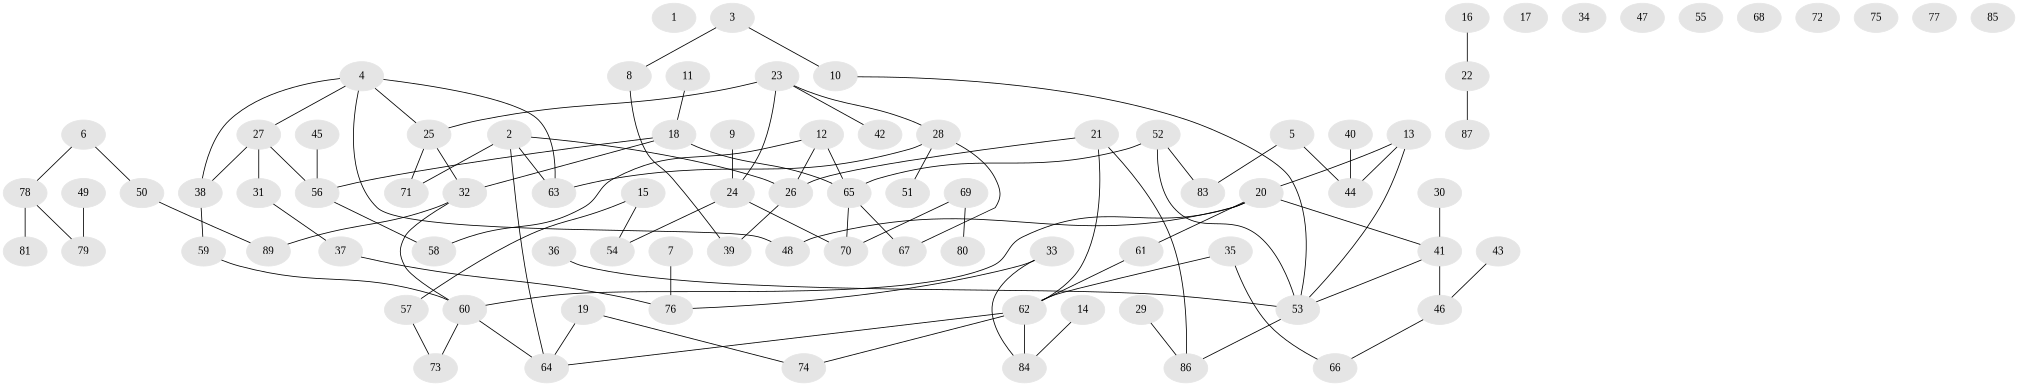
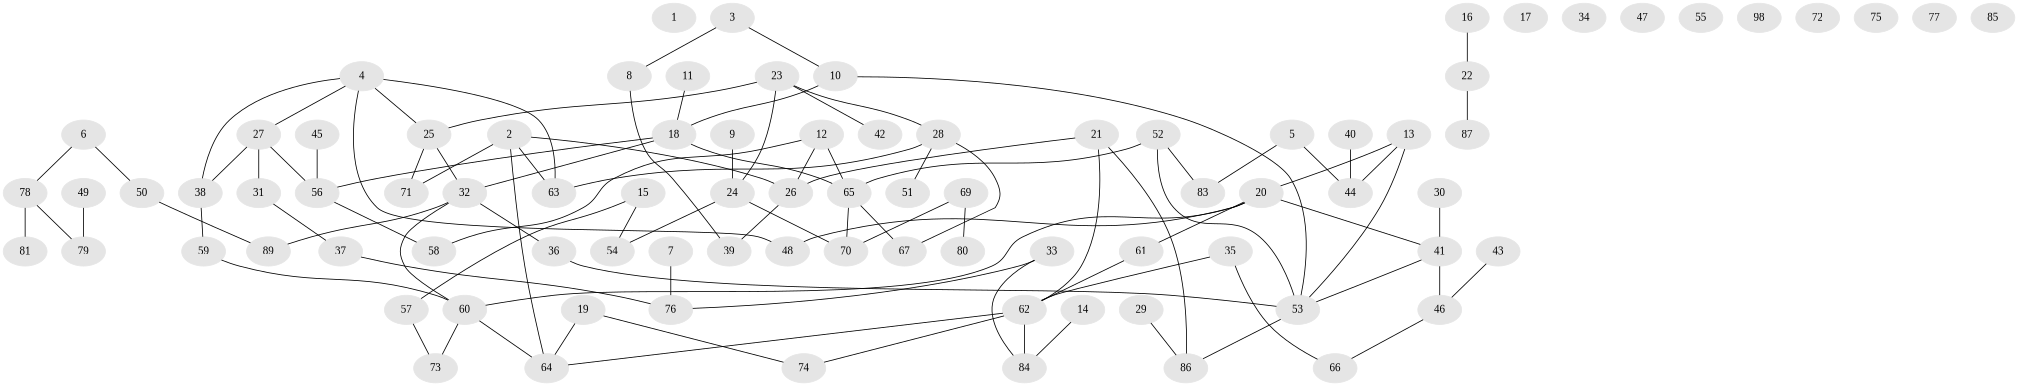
(1759, 18) -> (1759, 18)
none -> (755, 105)
none -> (509, 222)
